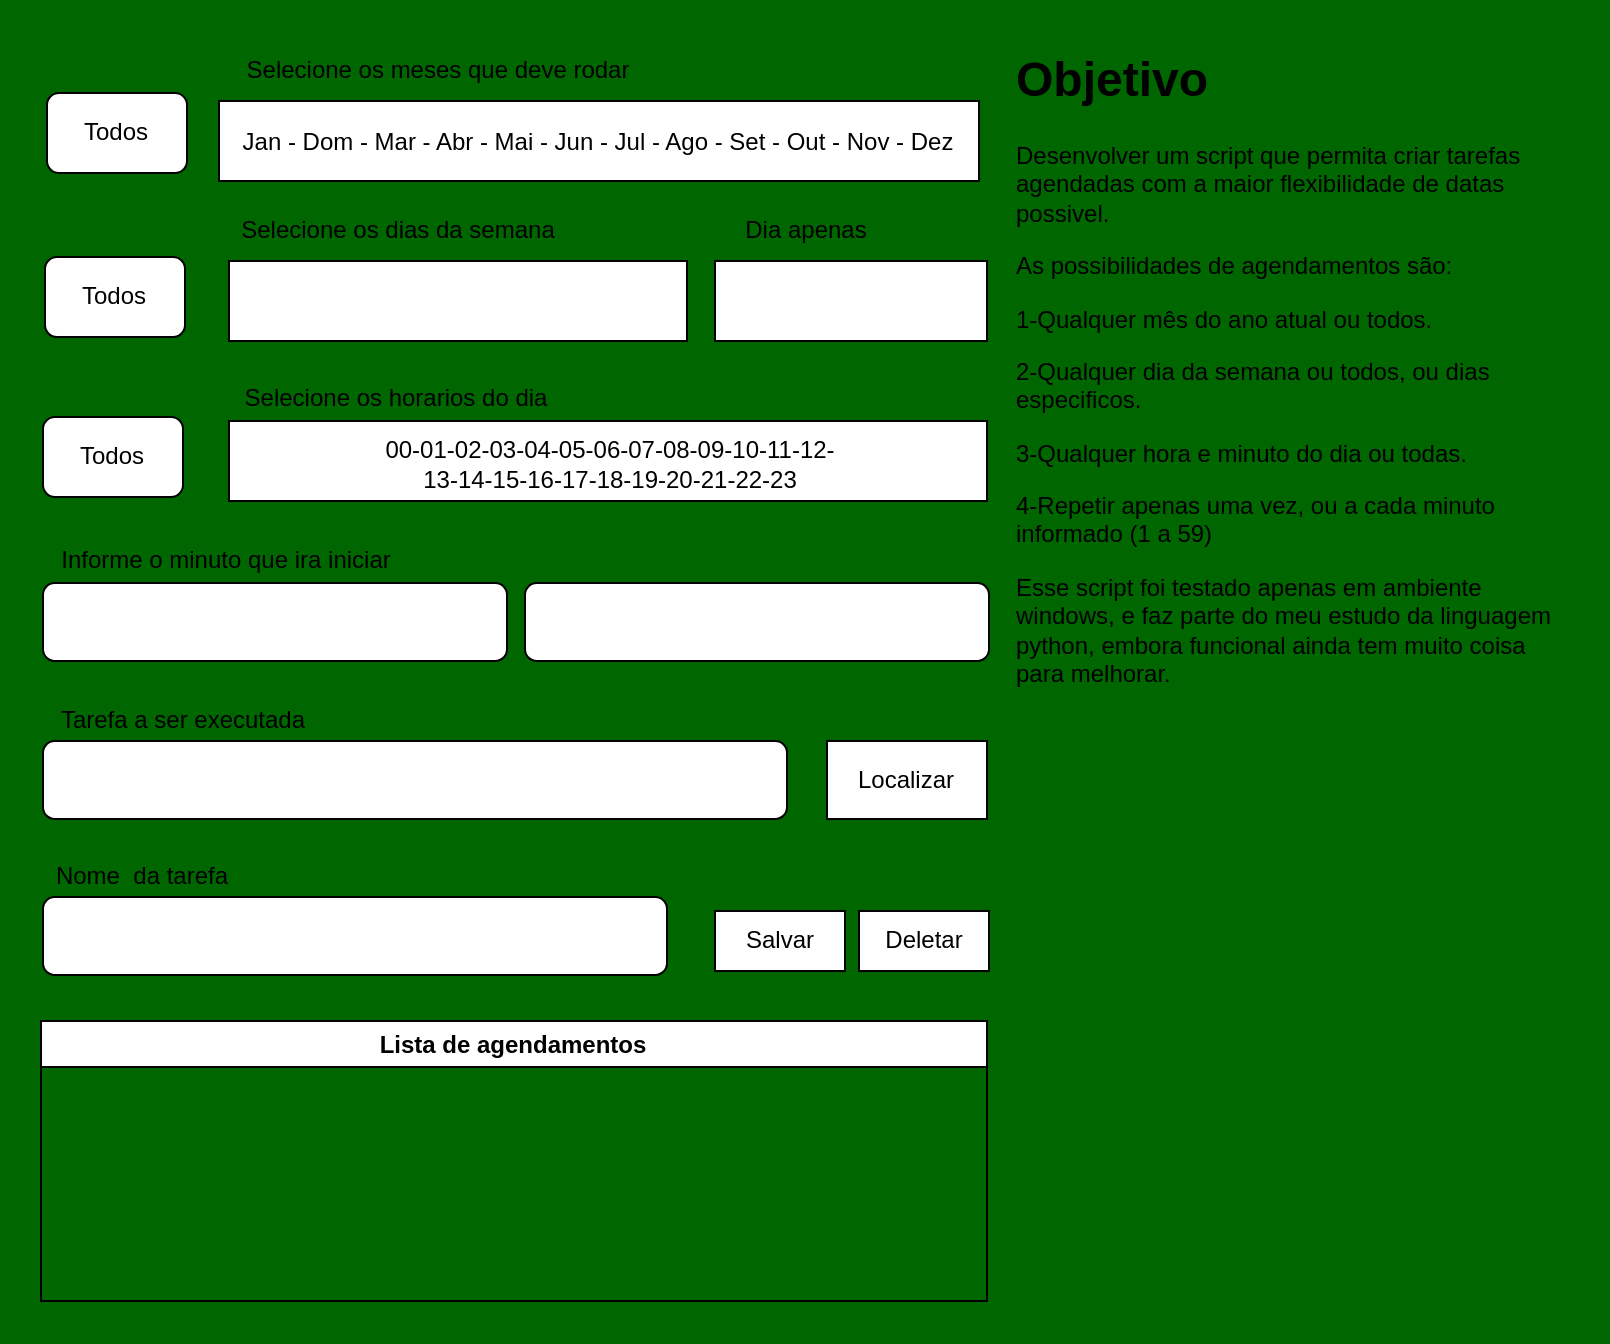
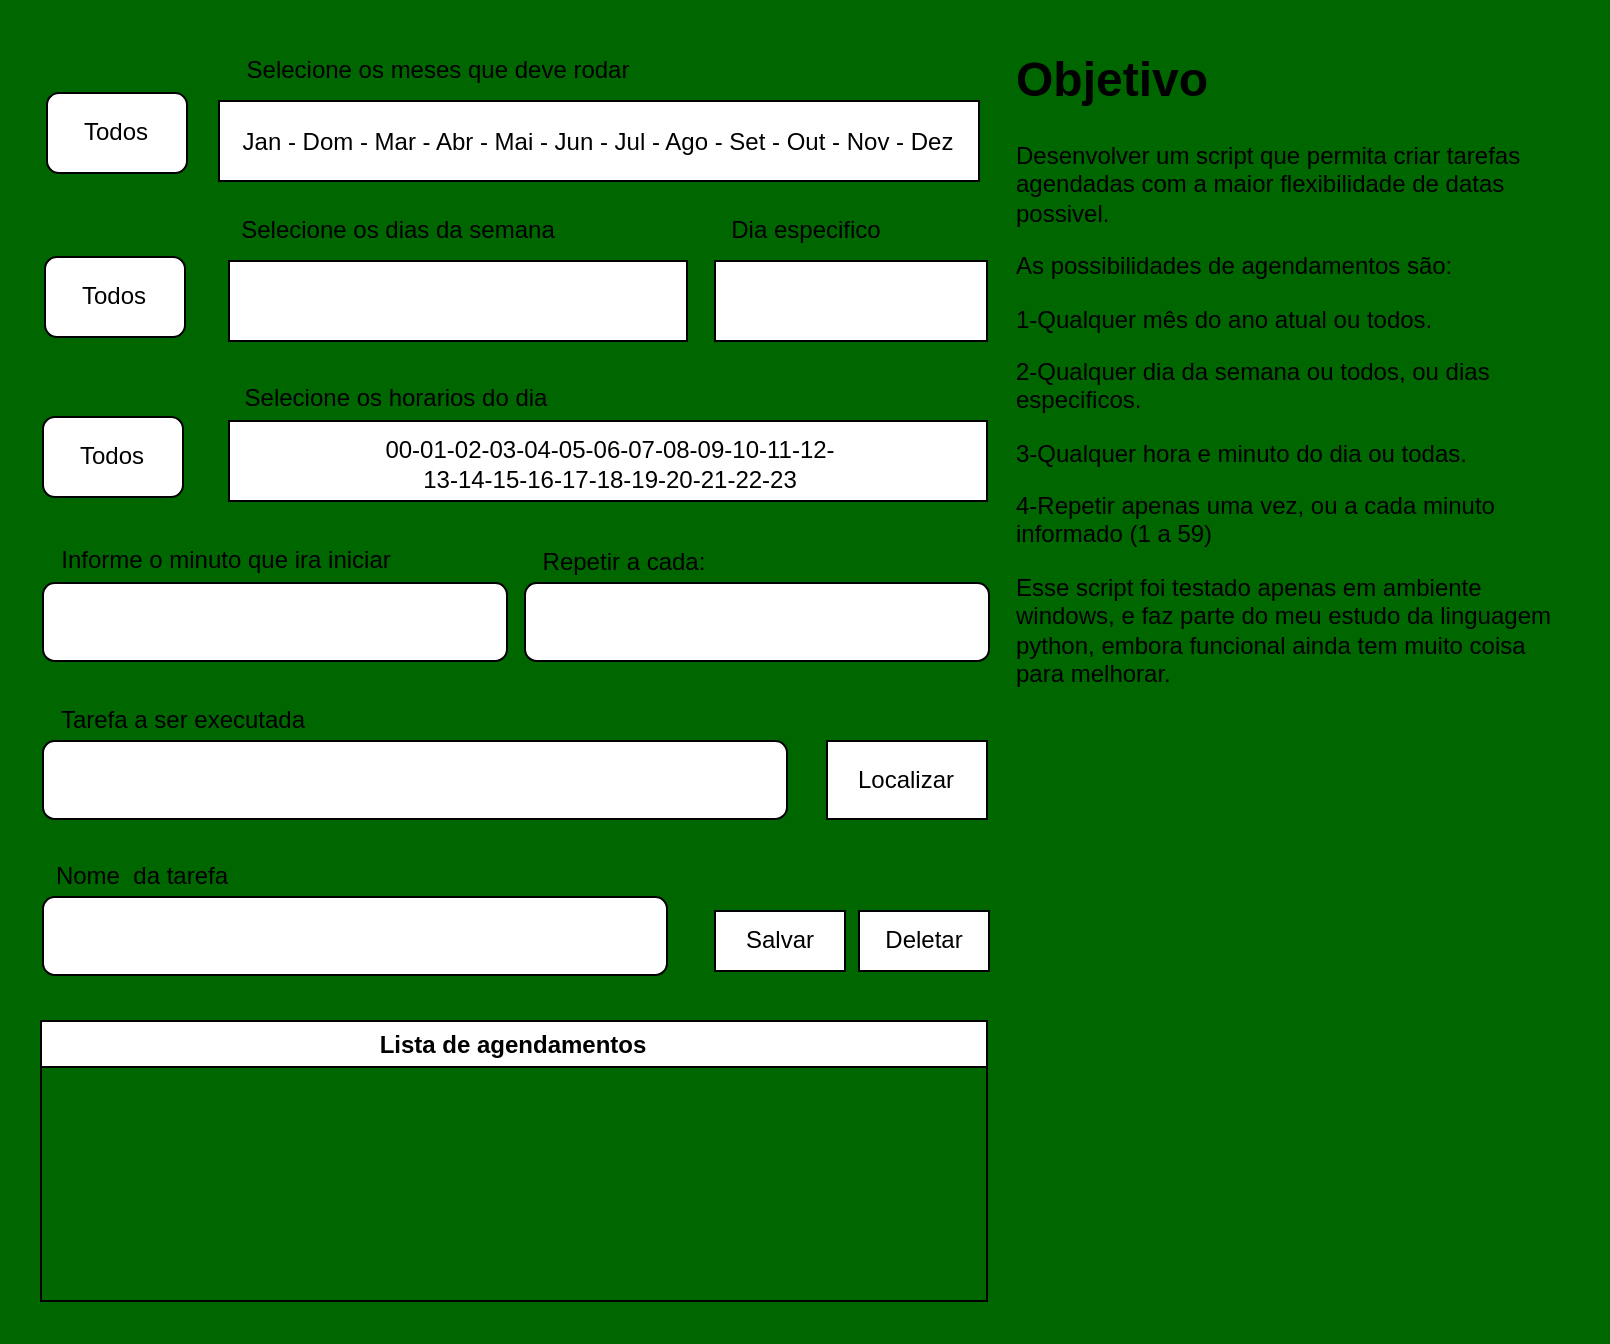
(807, 231) -> (807, 231)
none -> (624, 563)
